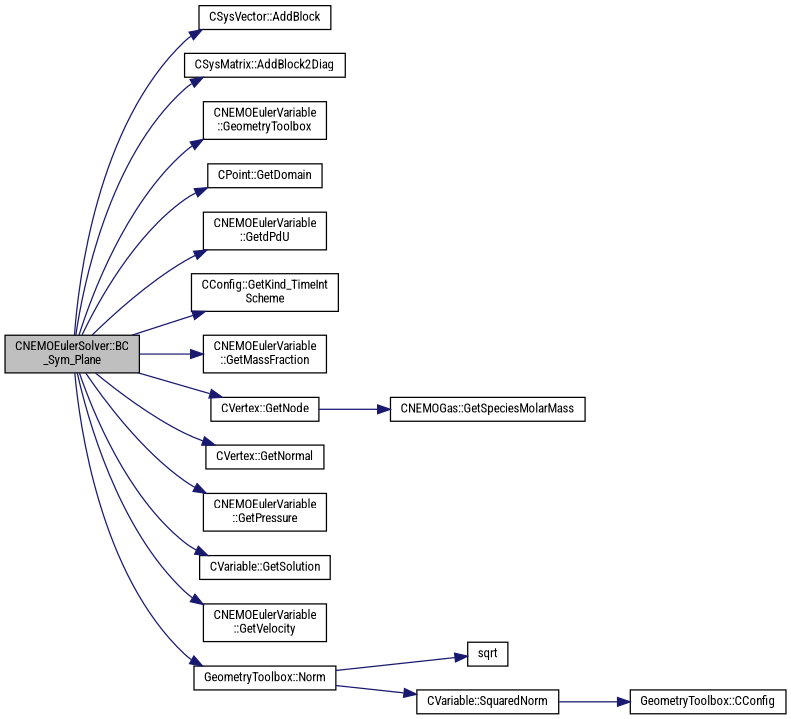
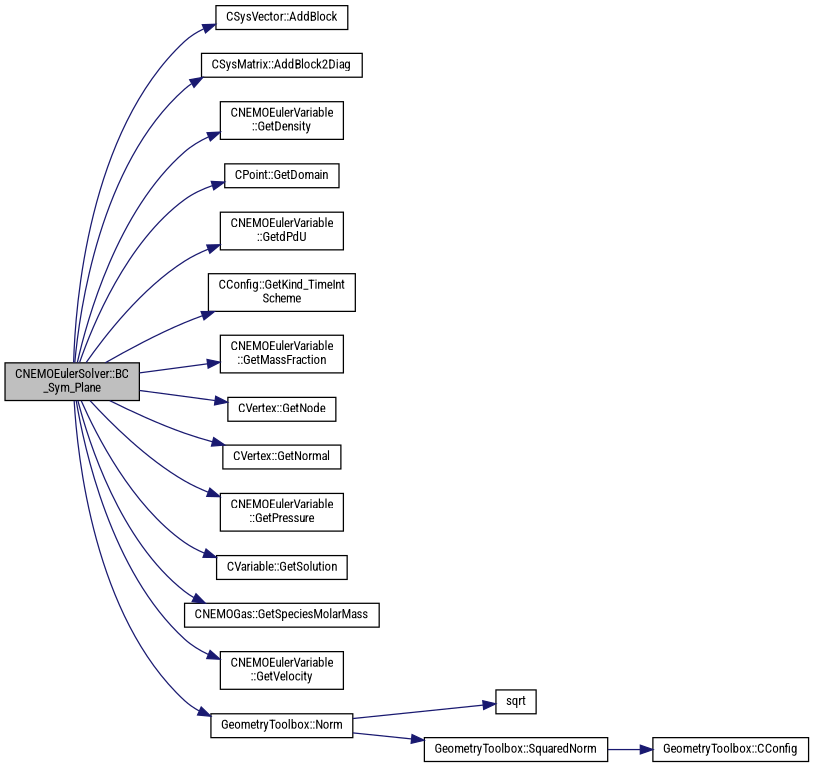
(265, 121) -> (282, 121)
(348, 409) -> (120, 509)
(488, 702) -> (516, 750)
